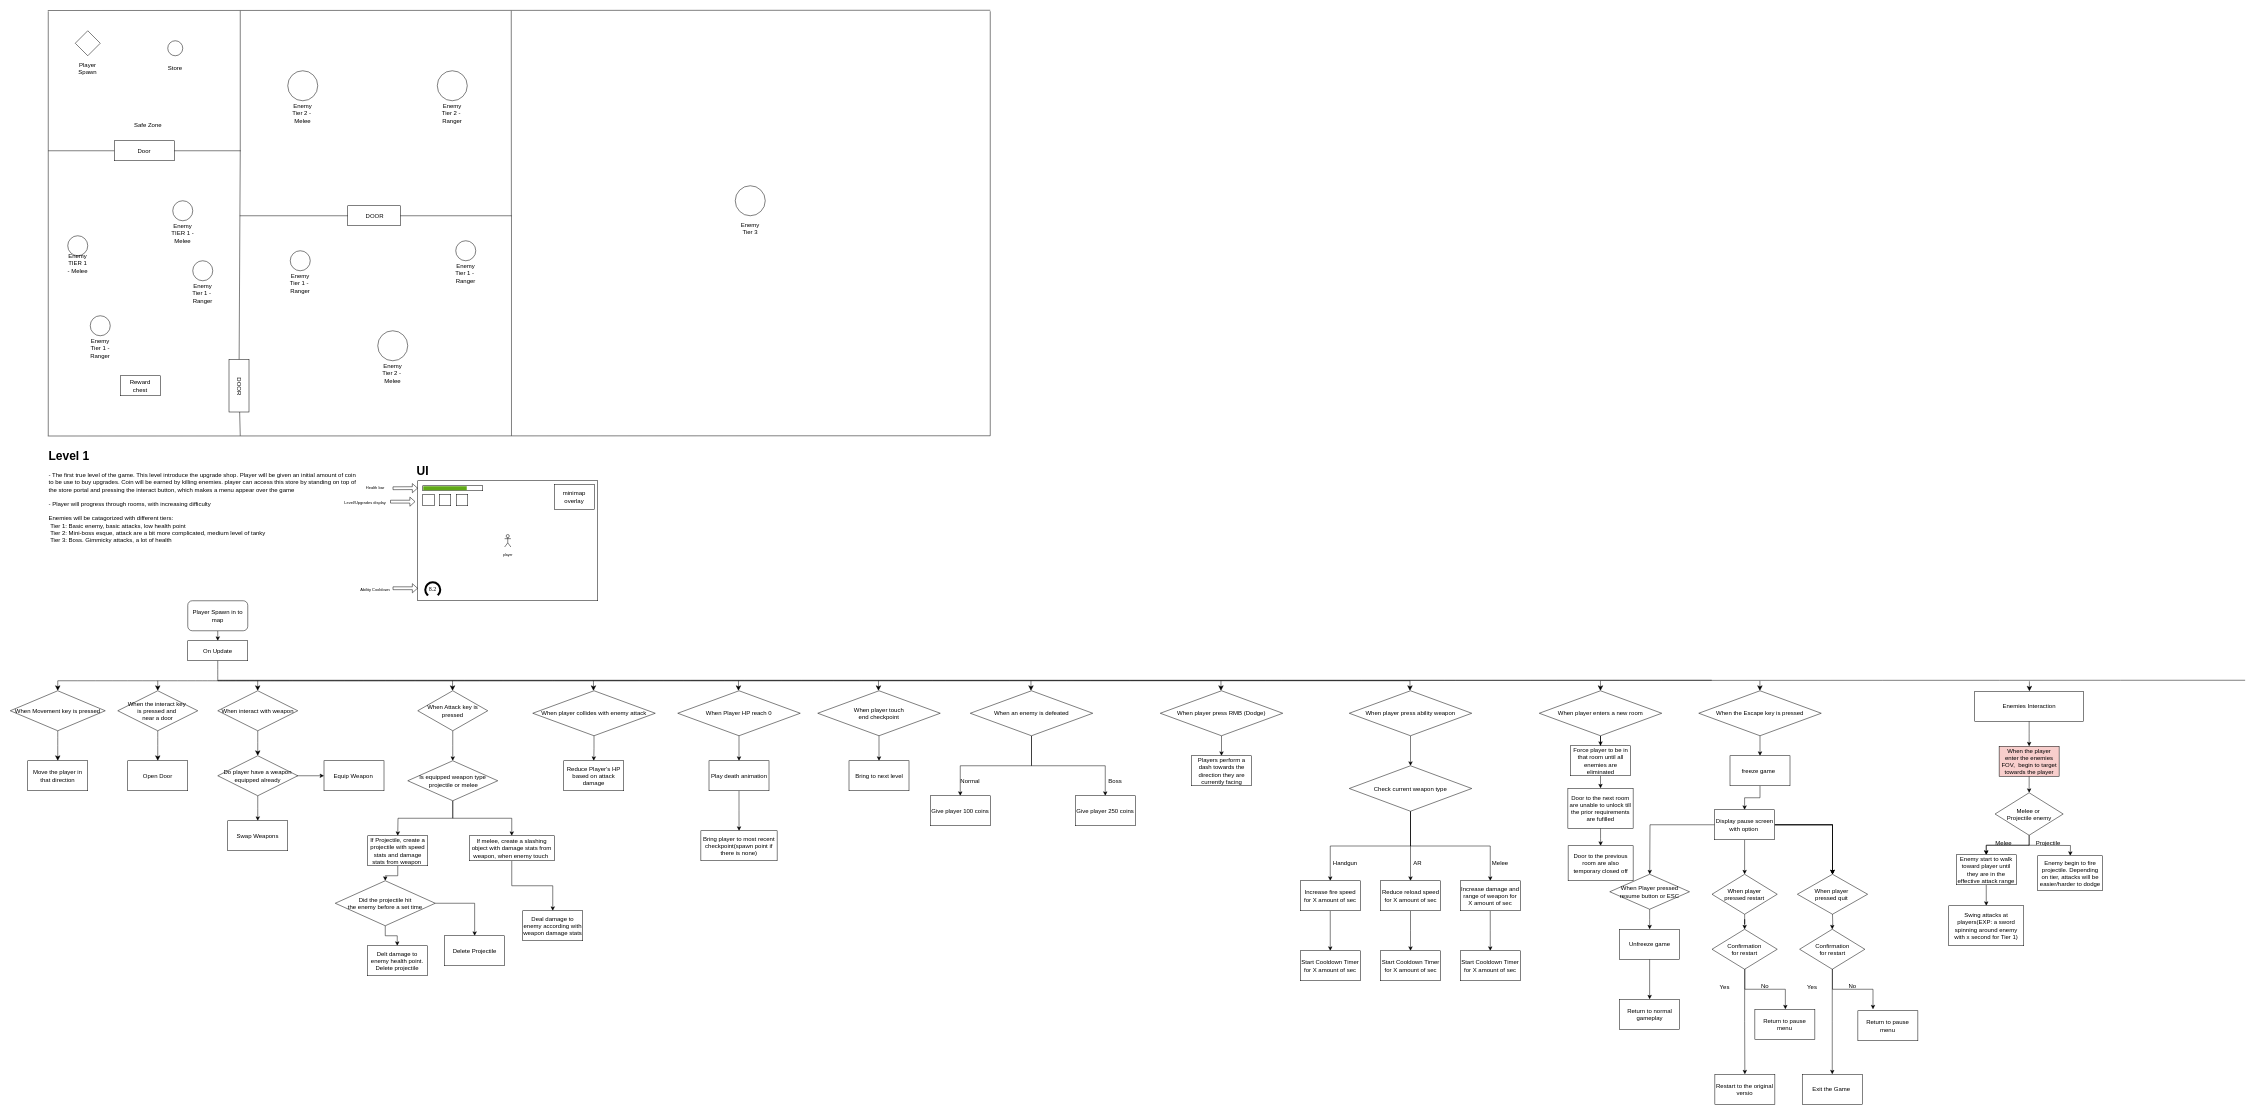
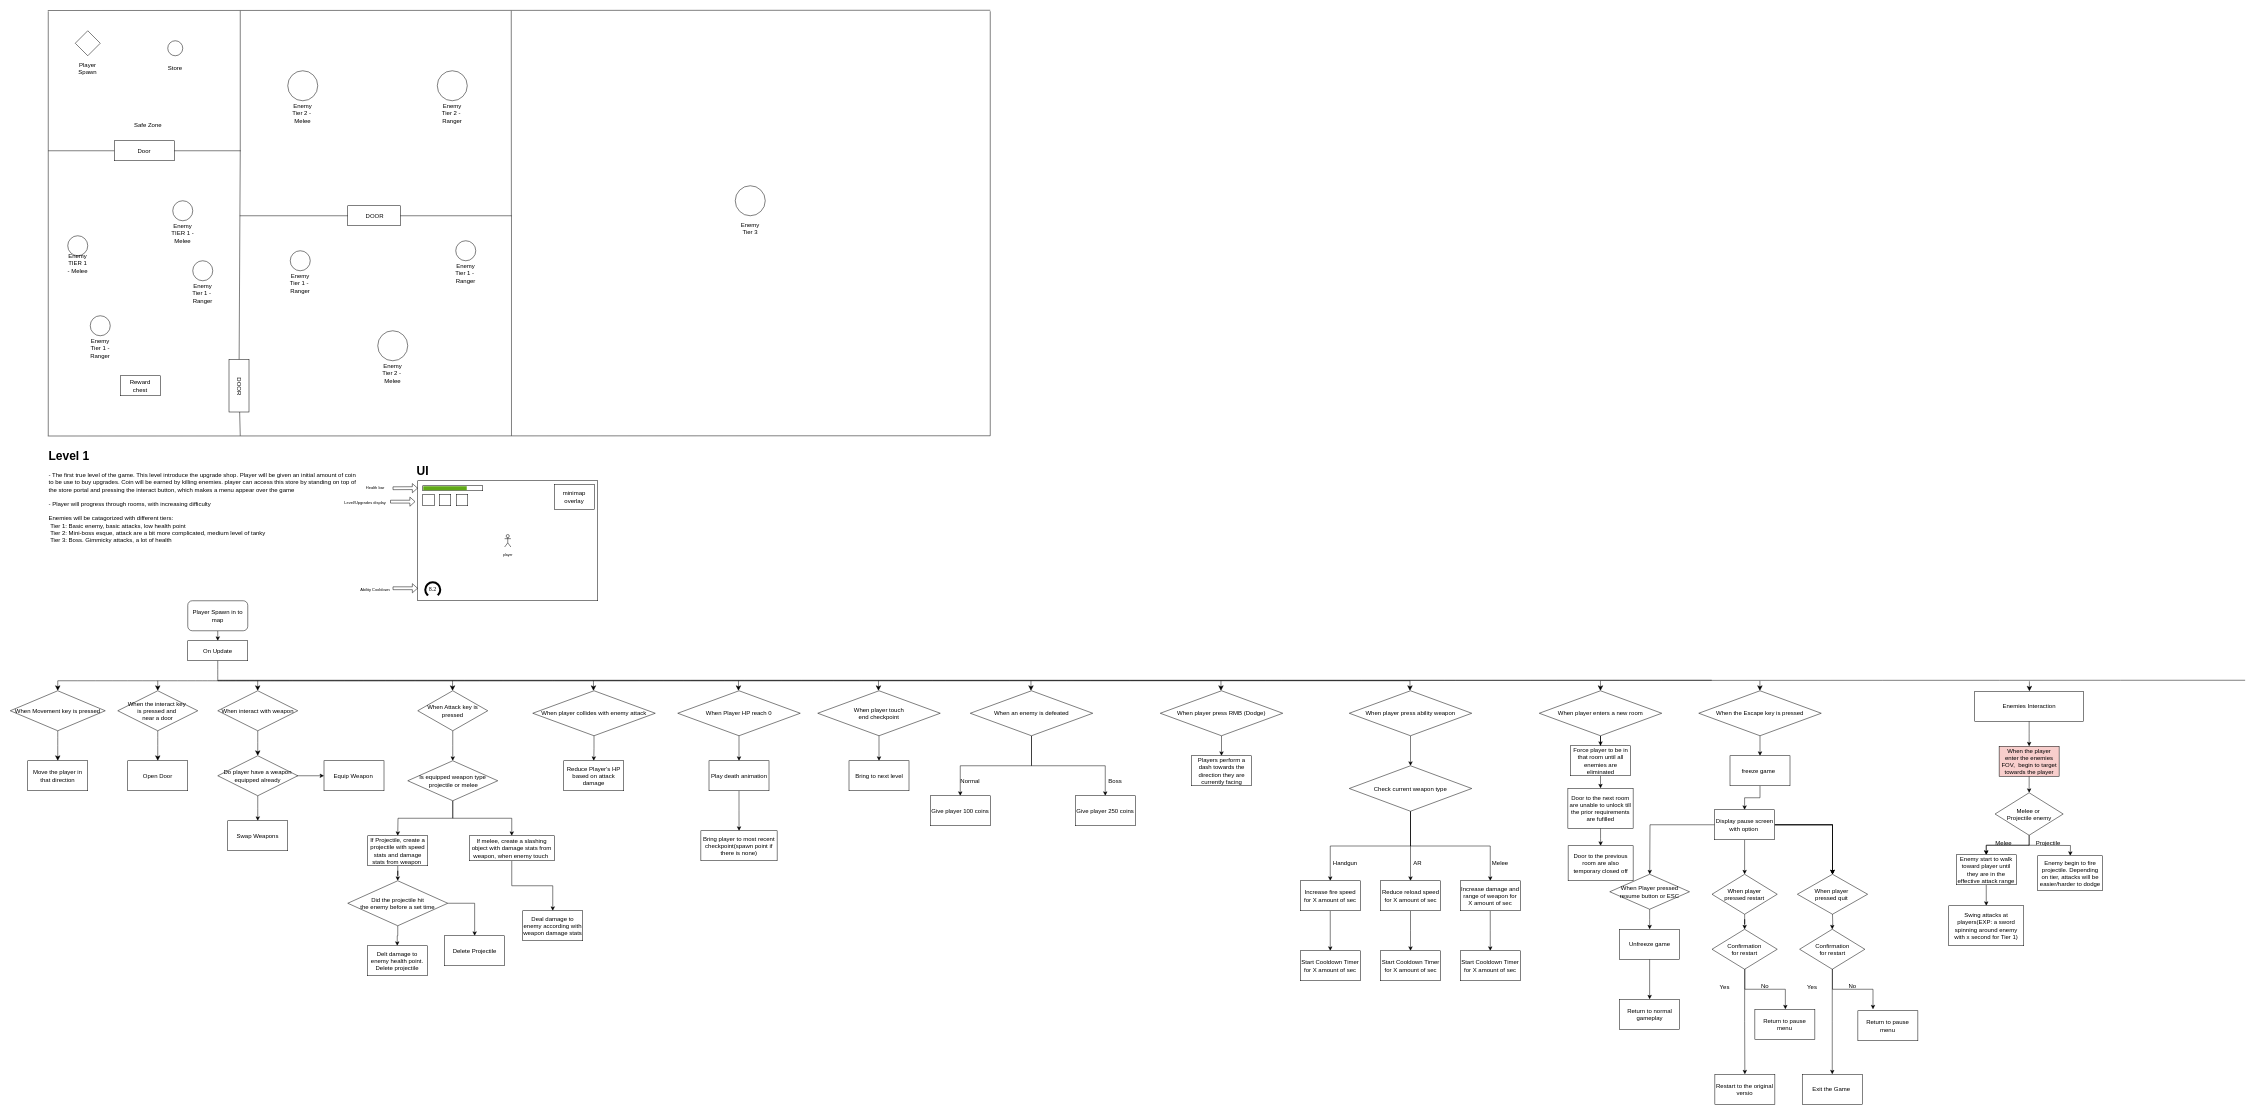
(385, 903) -> (398, 903)
